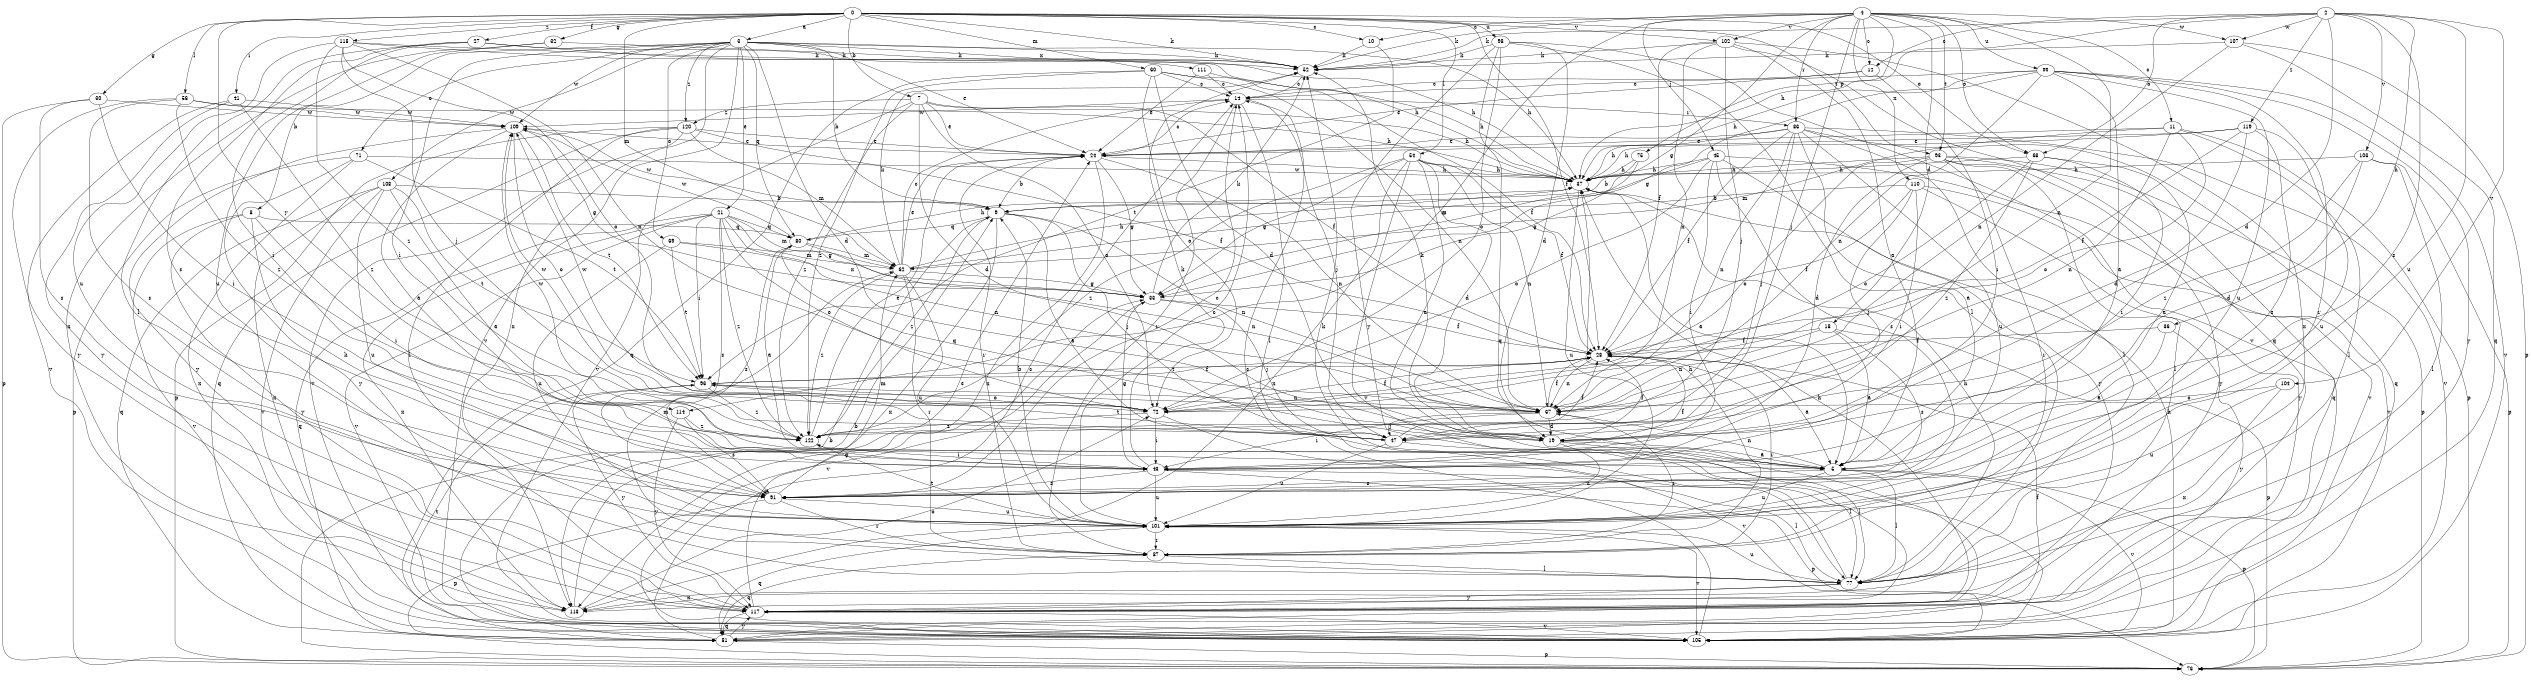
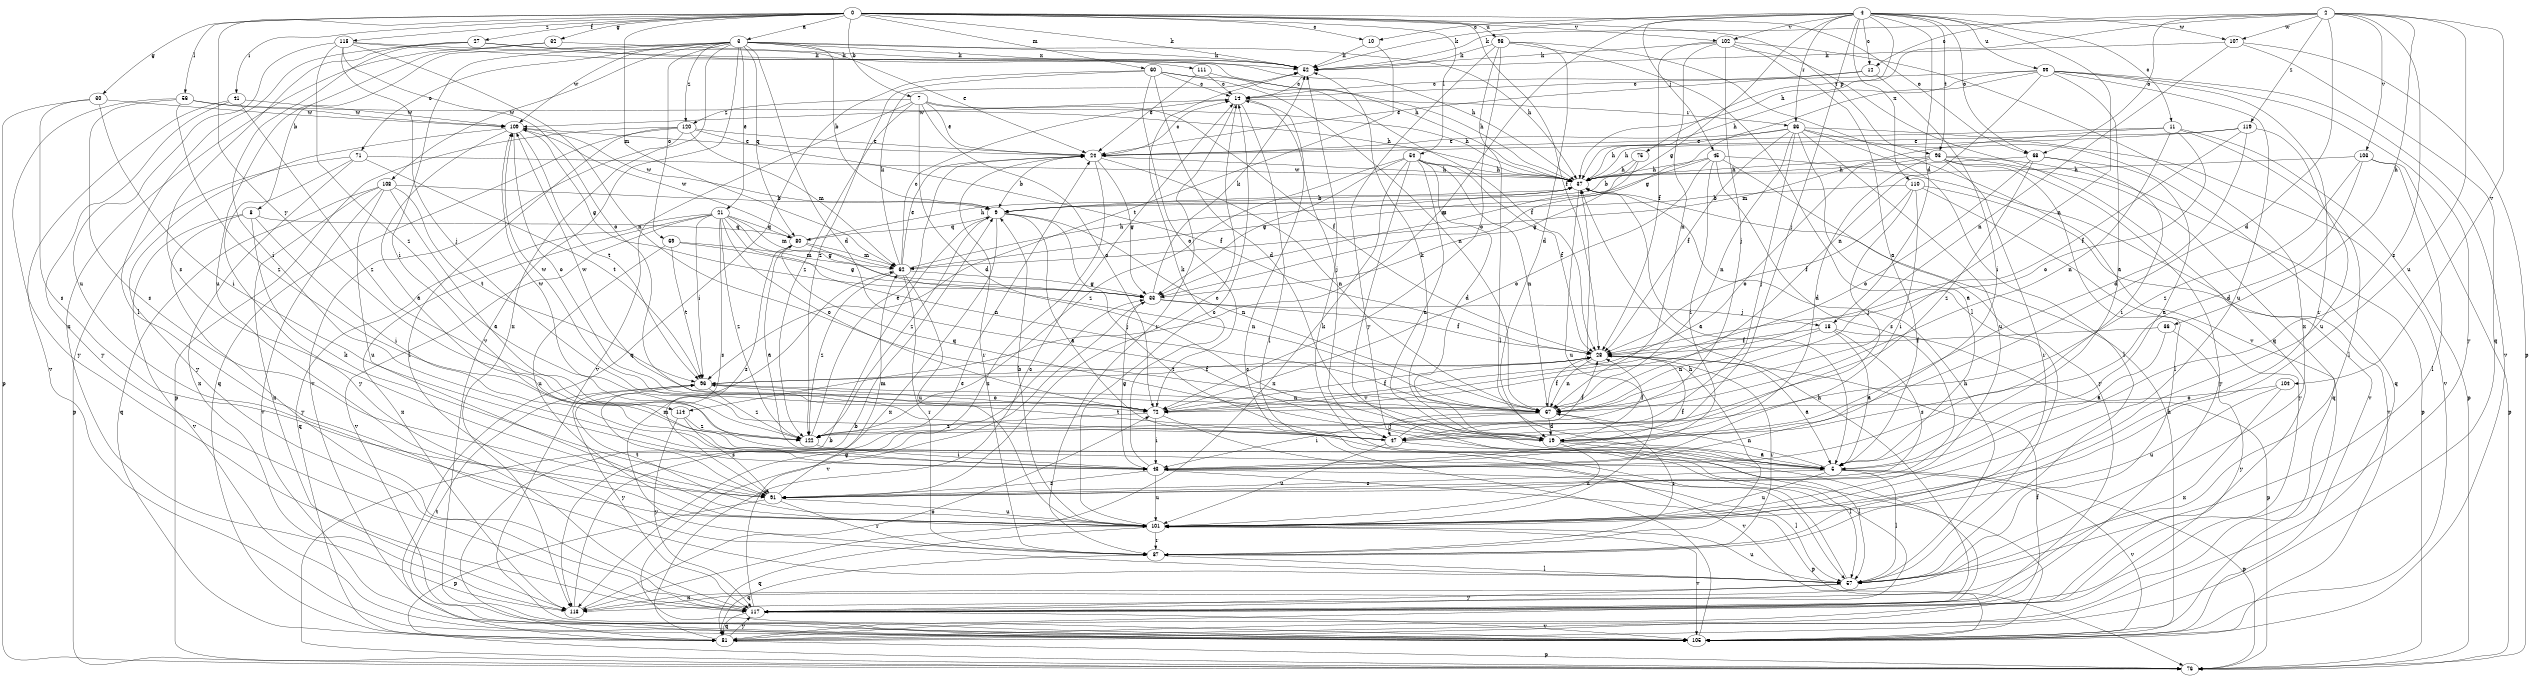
none -> (1290, 197)
(853, 270) -> (853, 270)
(1500, 341) -> (1500, 341)
(1268, 375) -> (1489, 306)
(1605, 488) -> none
(980, 500) -> (786, 509)
(1849, 584) -> (1849, 584)
